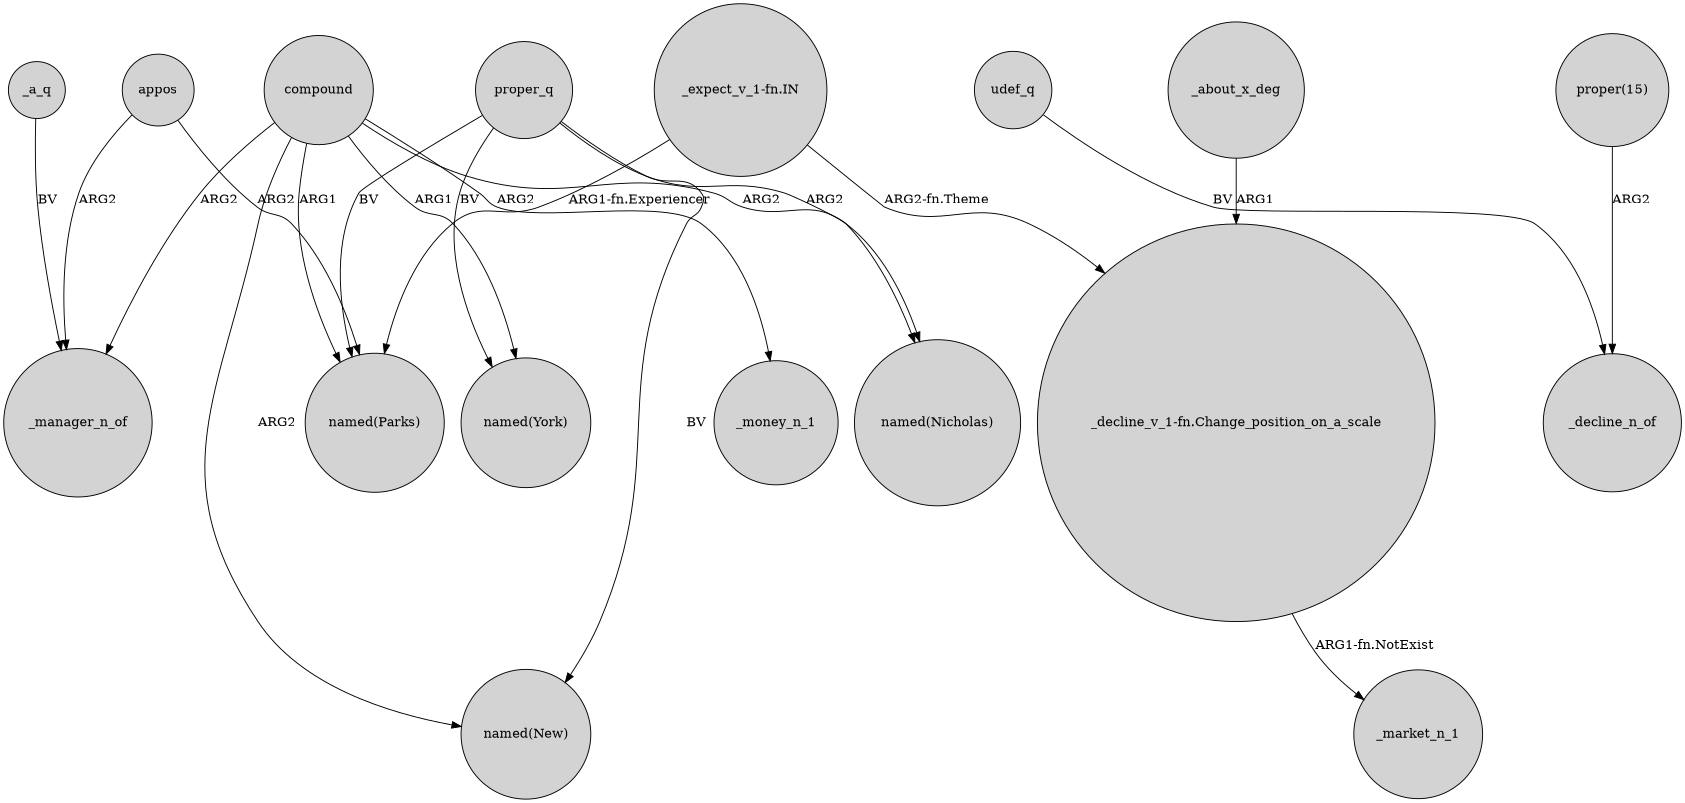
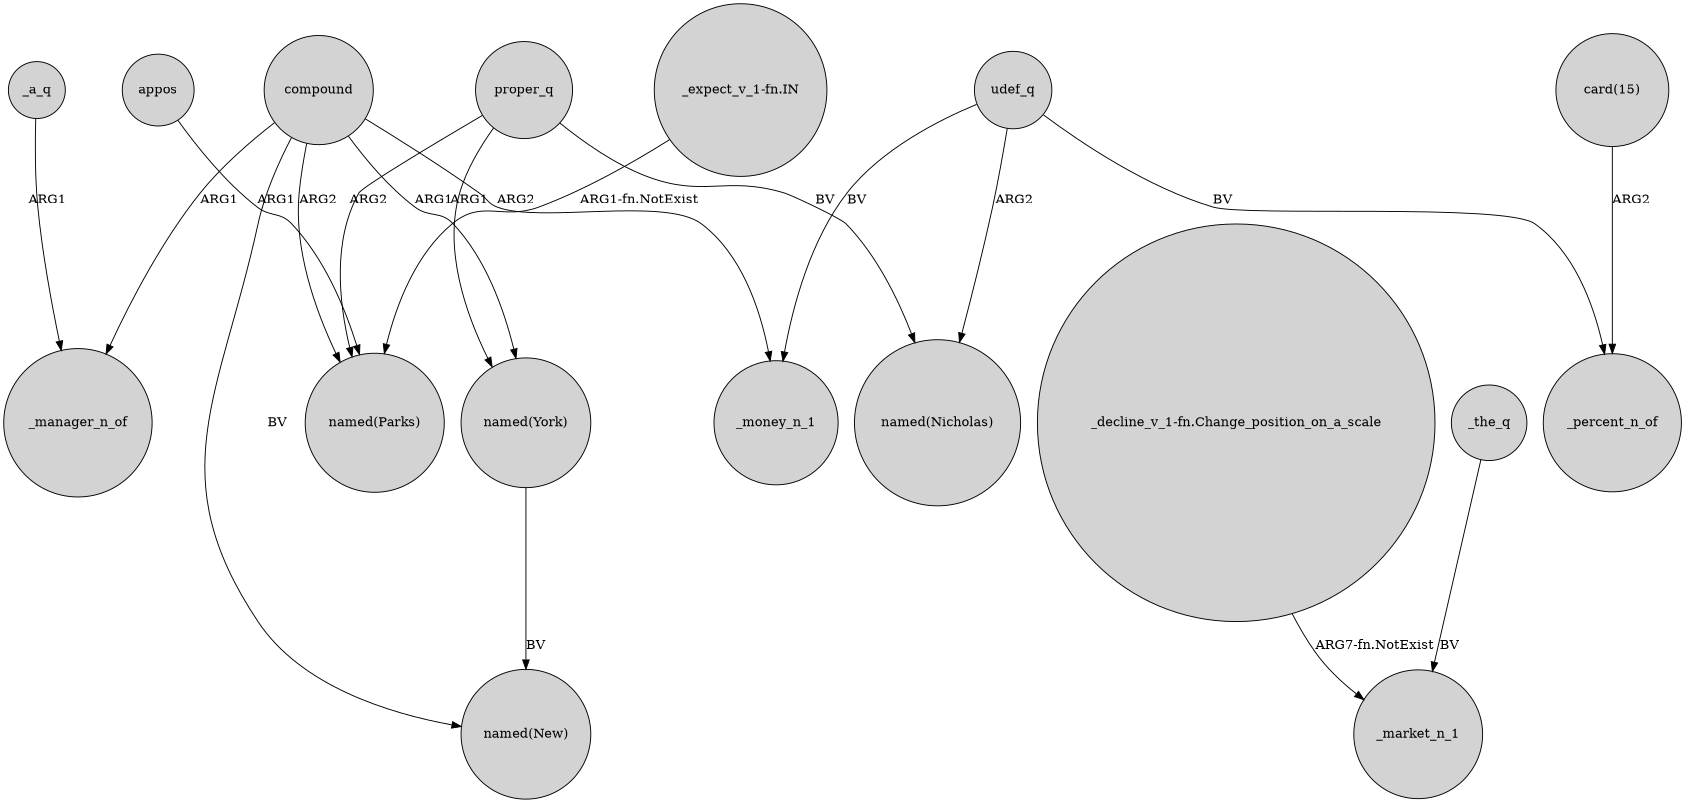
(1236, 90) -> none
(1612, 90) -> (1612, 90)
(635, 183) -> (987, 231)
none -> (843, 199)
(48, 200) -> (48, 200)
(219, 200) -> (219, 200)
(276, 200) -> (276, 200)
(318, 200) -> (318, 200)
(369, 200) -> (369, 200)
(469, 200) -> (469, 200)
(639, 200) -> (639, 200)
(825, 200) -> (825, 200)
(948, 215) -> none
(72, 219) -> none
(645, 353) -> (526, 574)
(277, 423) -> (277, 423)
none -> (1489, 423)
(1612, 423) -> (1612, 423)
(1375, 646) -> (1375, 646)
